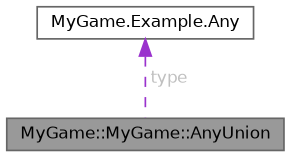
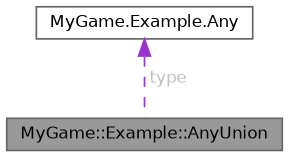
(145, 134) -> (145, 134)
